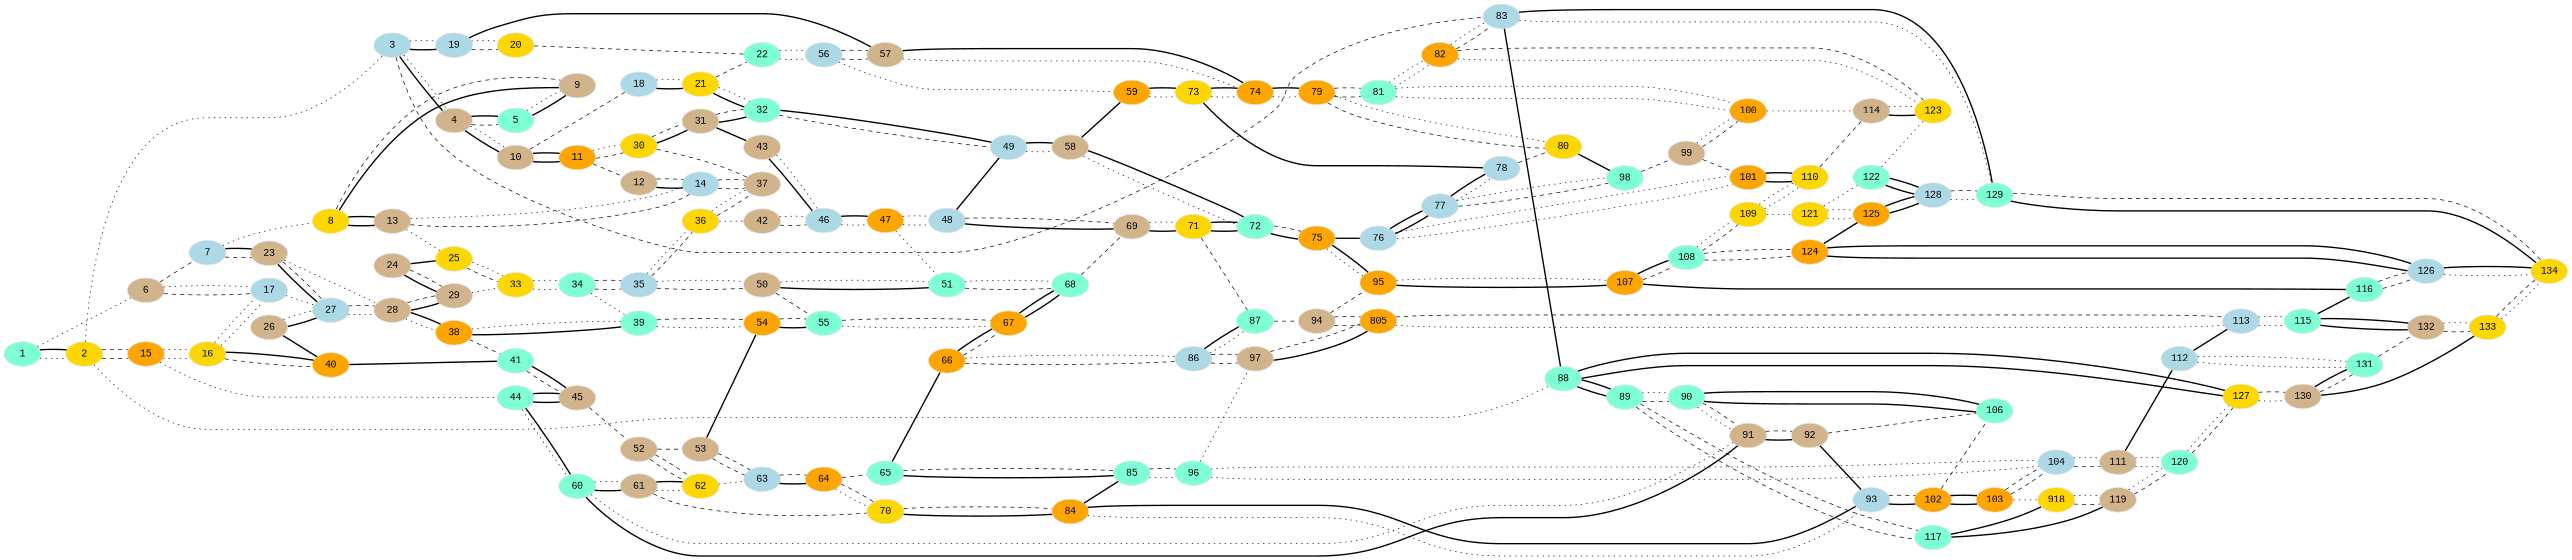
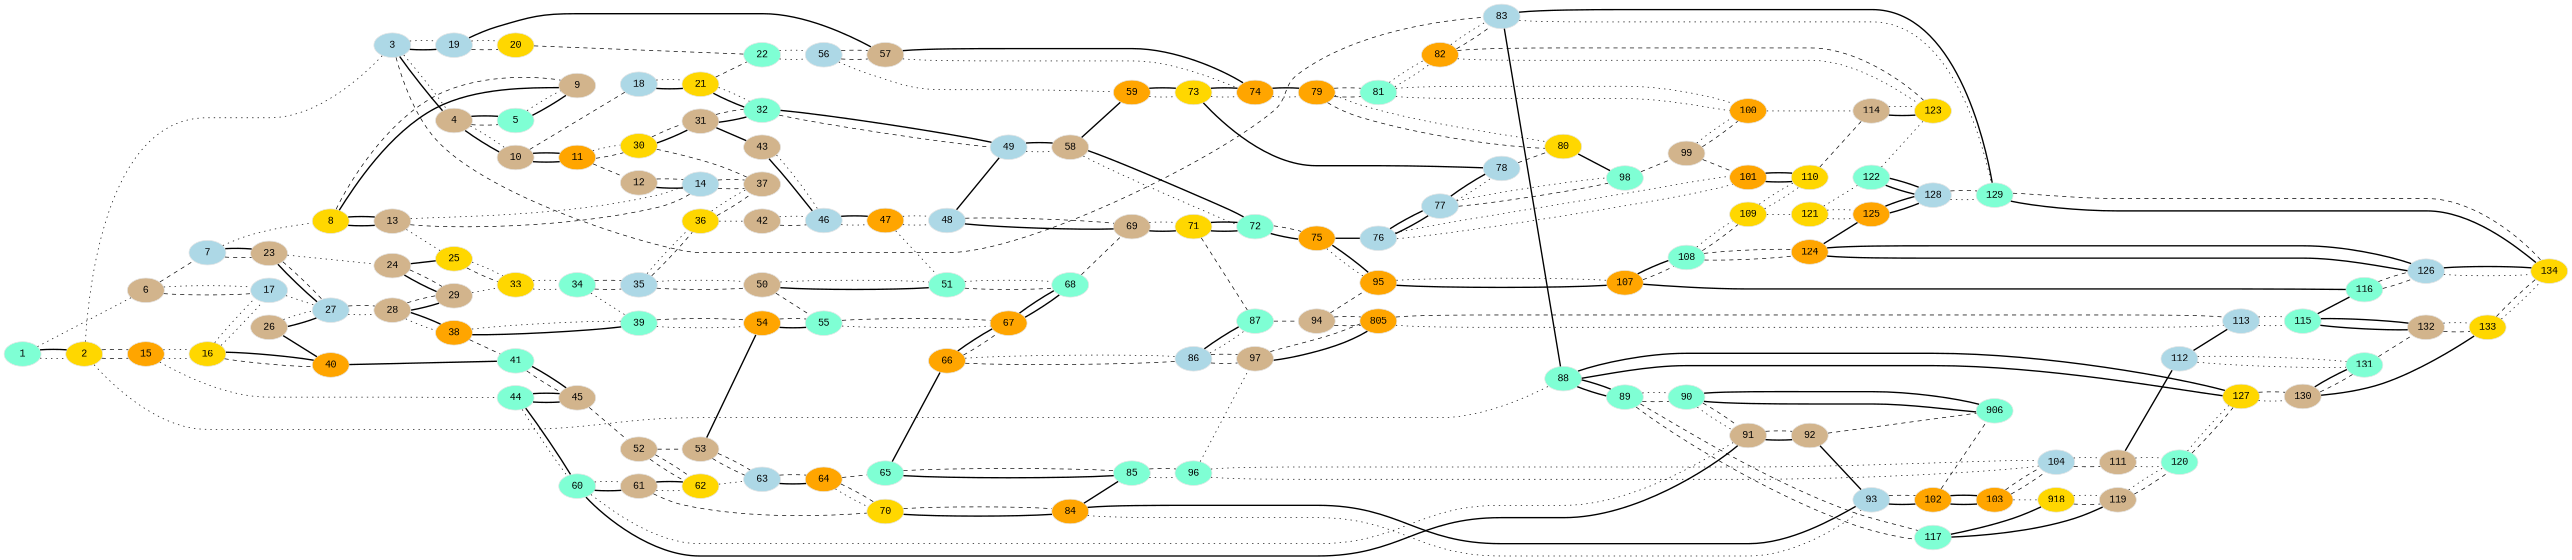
(331, 282) -> (331, 260)
(1995, 411) -> (1995, 411)
